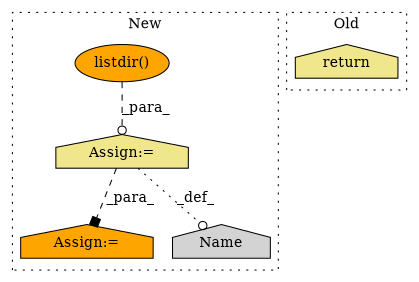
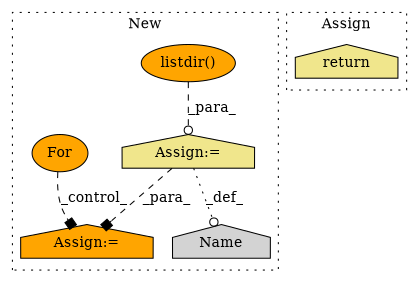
(347, 24) -> (347, 24)
none -> (60, 153)
